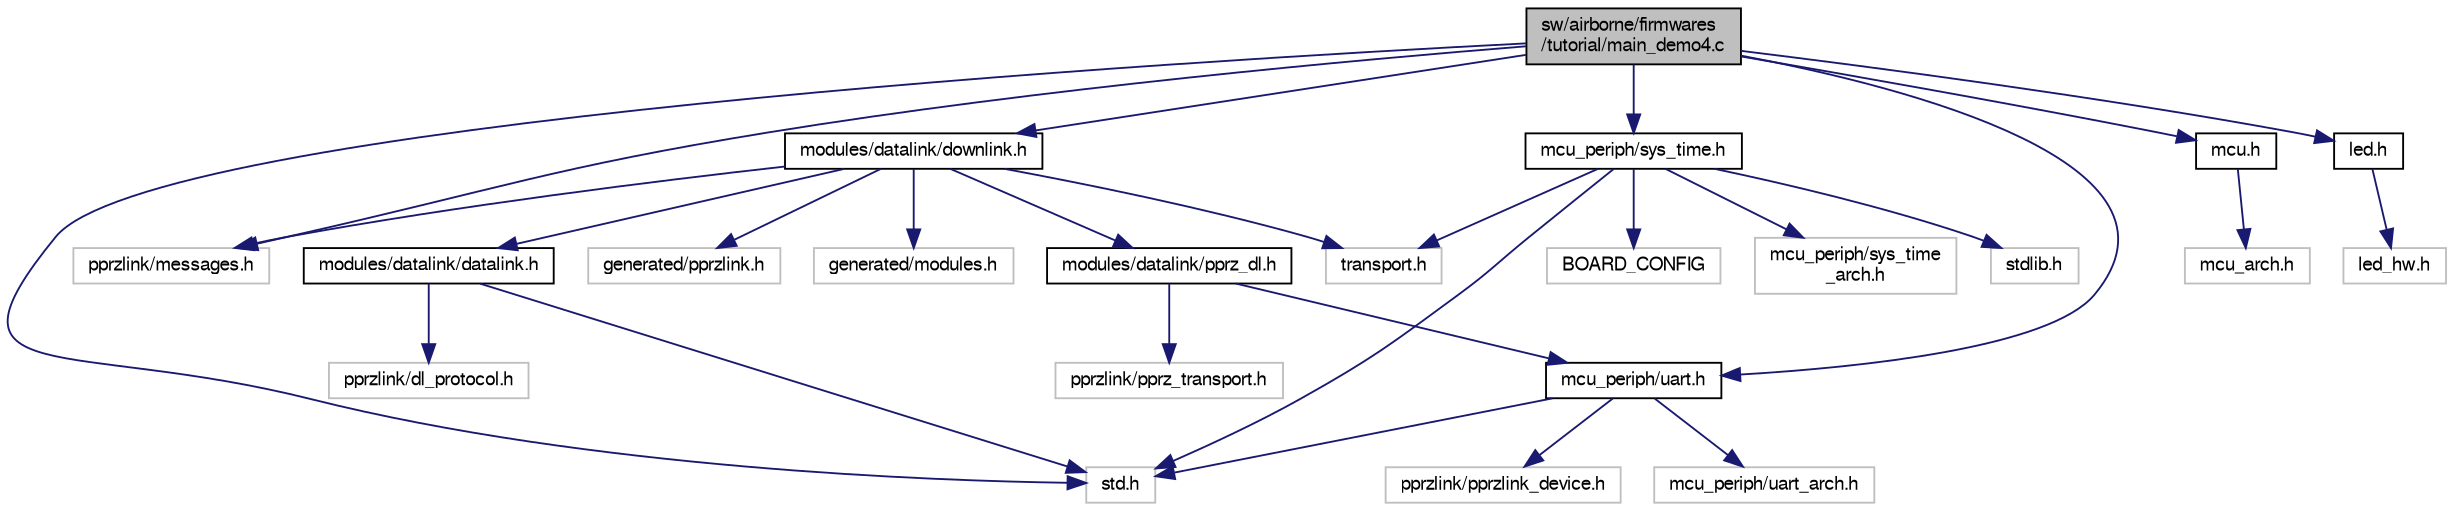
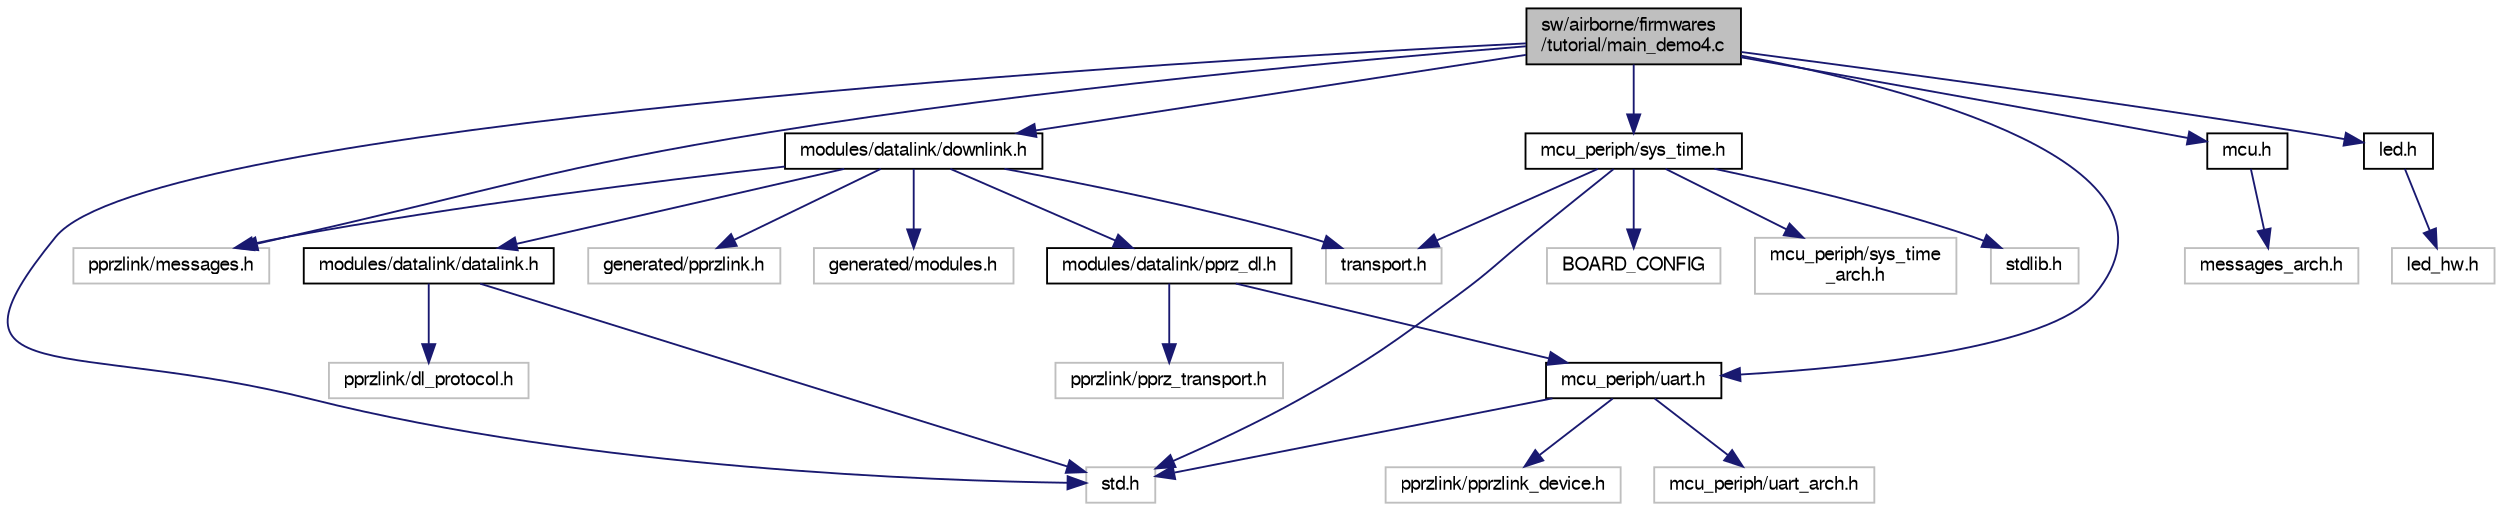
(2247, 266) -> (2272, 266)
